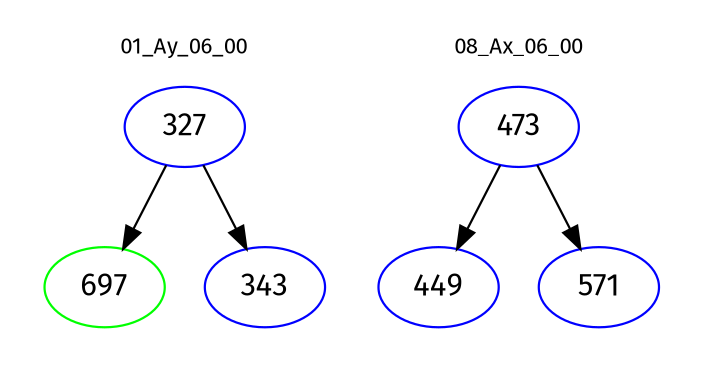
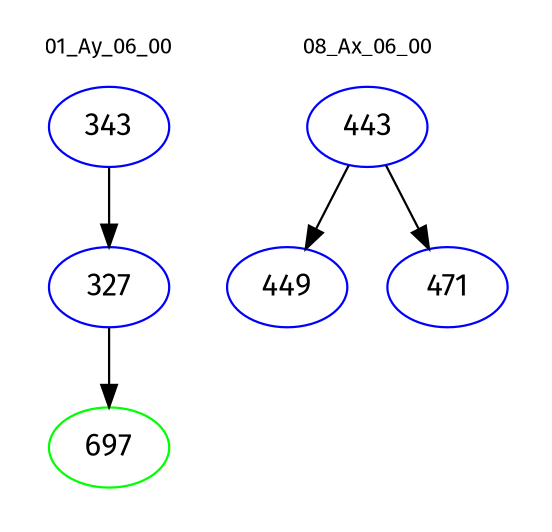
(519, 127) -> (367, 127)
(220, 197) -> (109, 196)
(599, 287) -> (448, 287)
